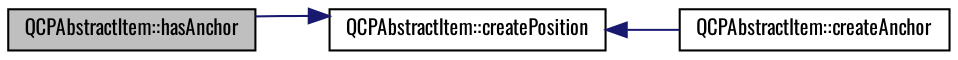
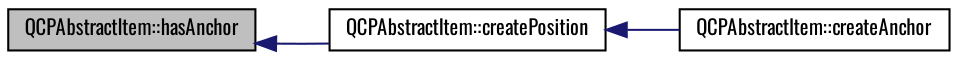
(282, 16) -> (303, 44)
